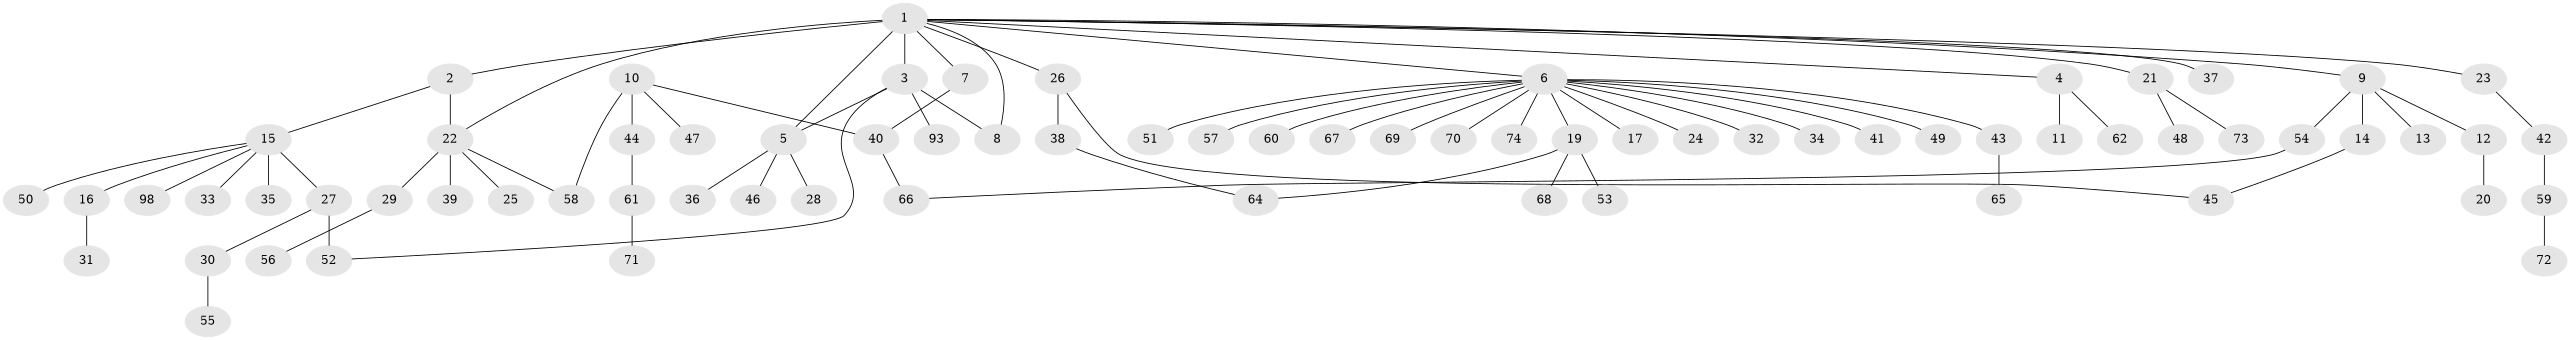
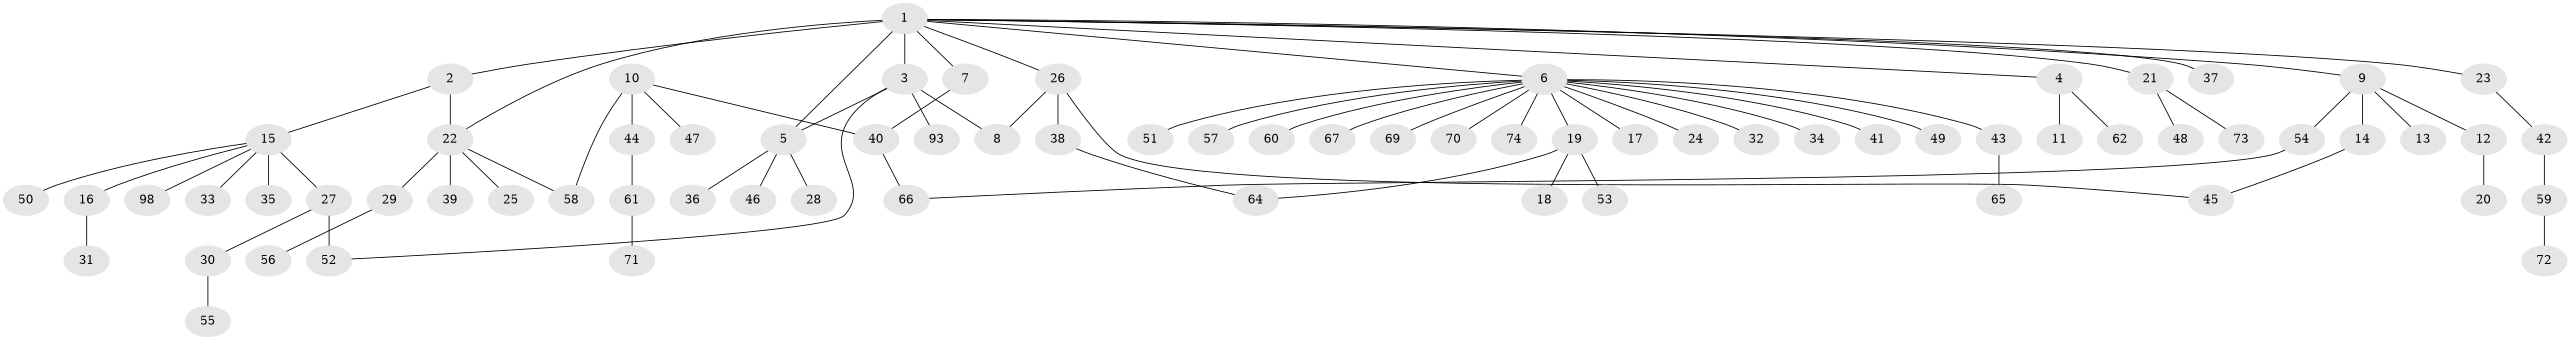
(992, 59) -> (1028, 109)
(1544, 200) -> (1544, 200)
